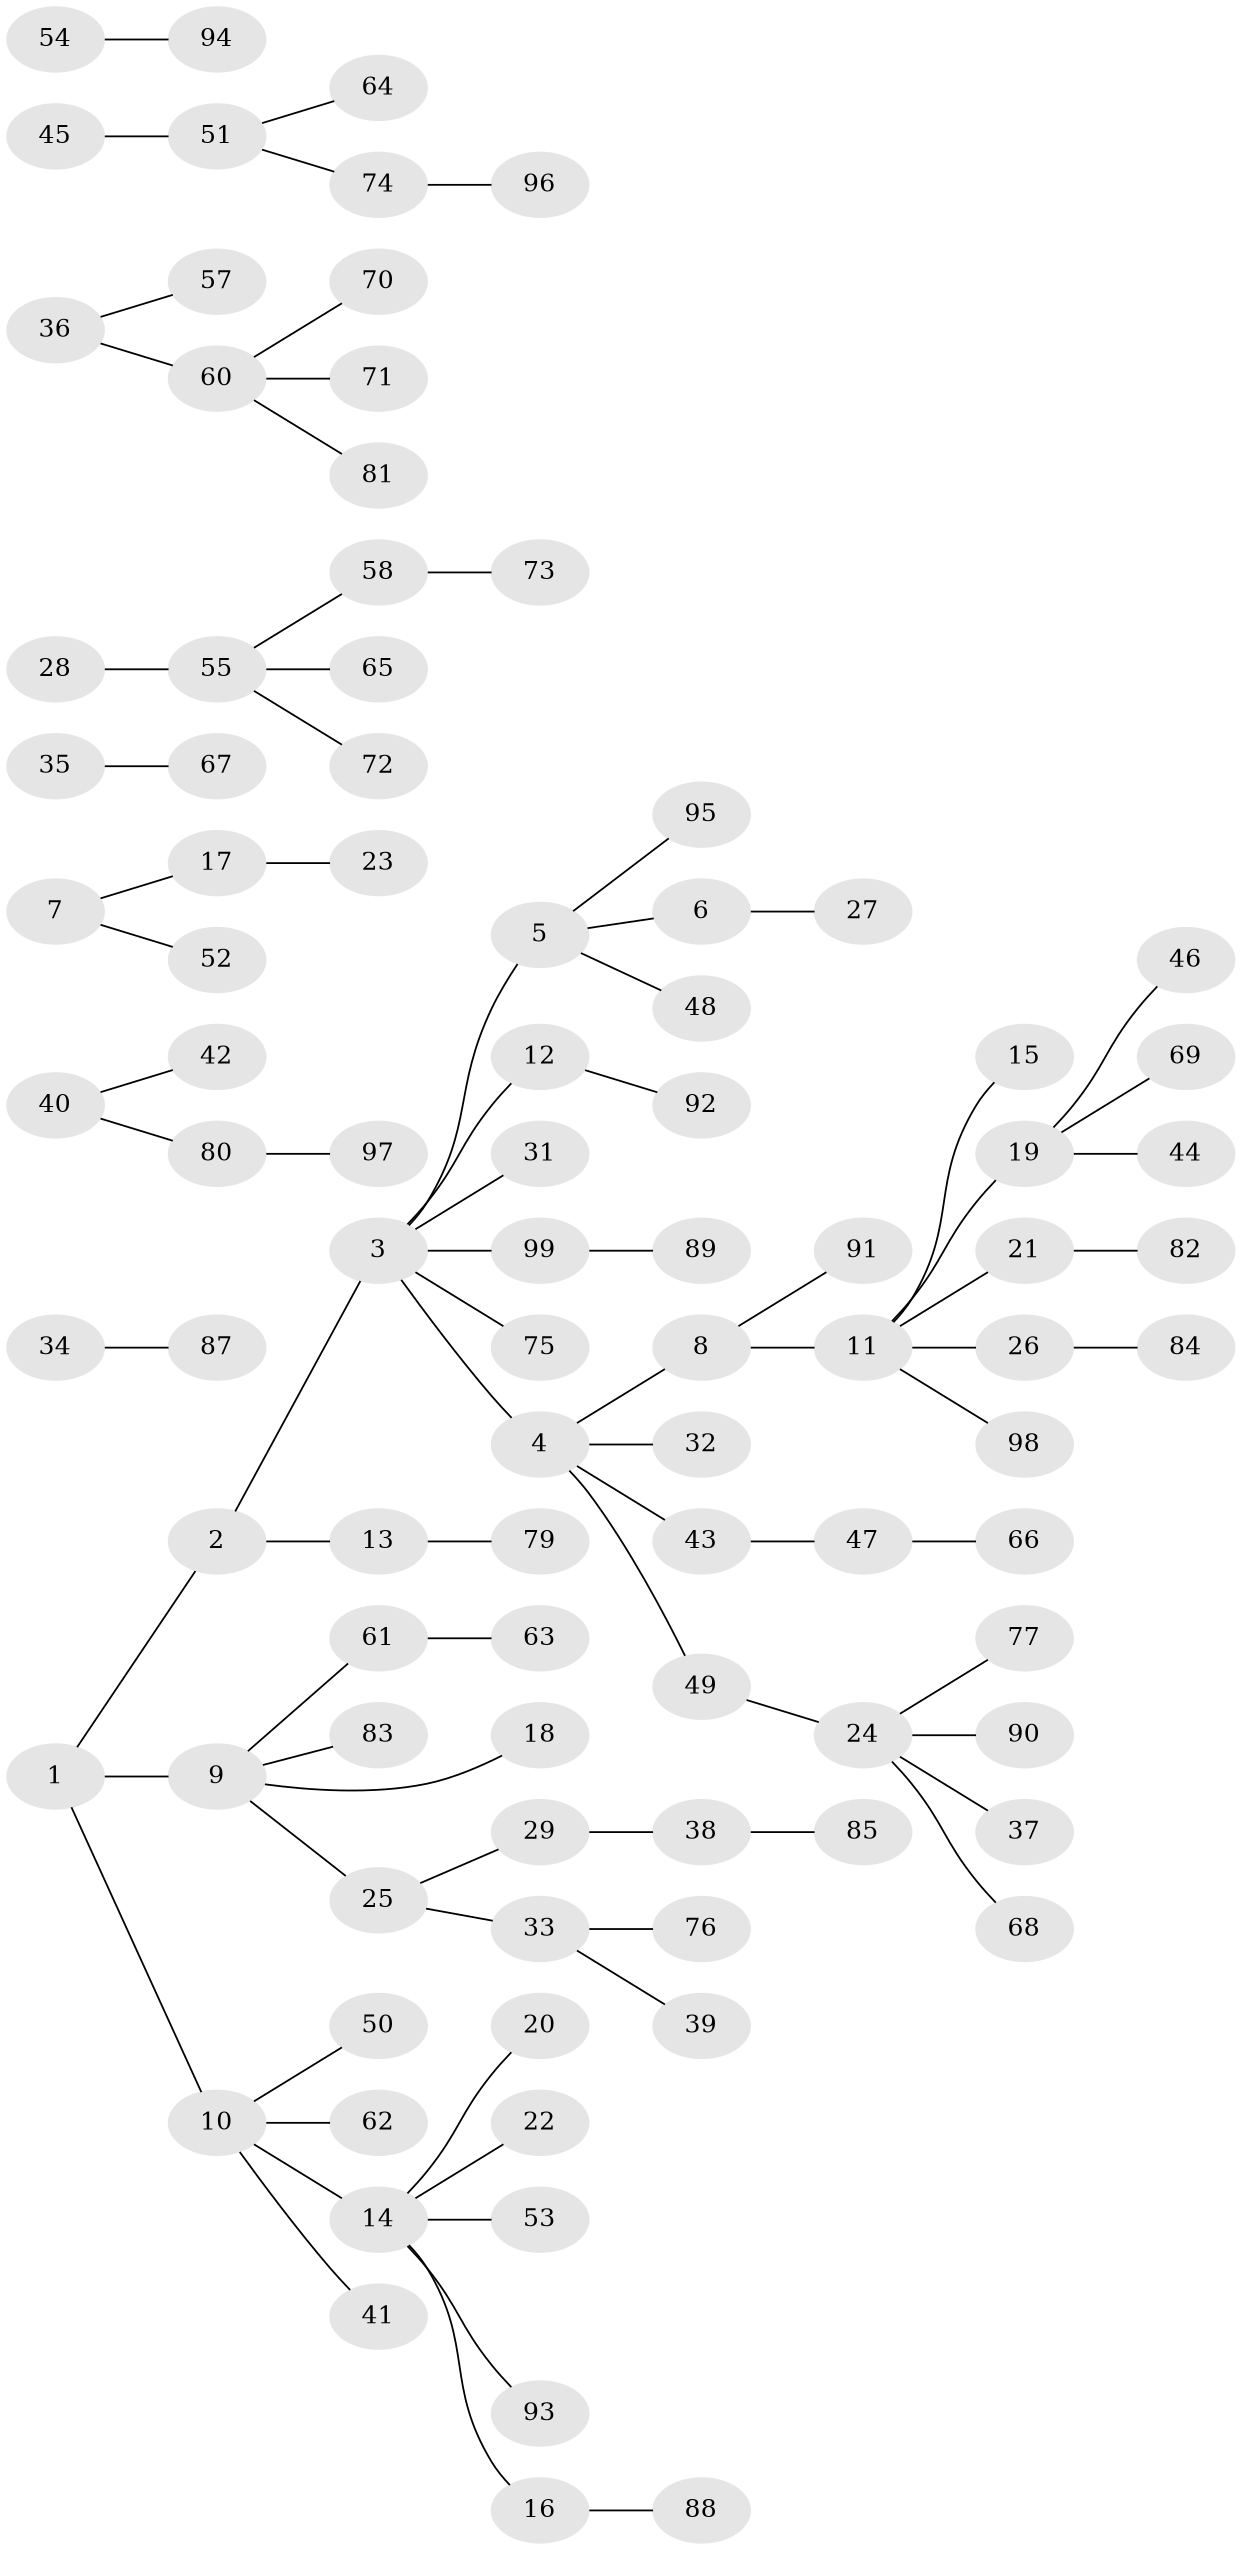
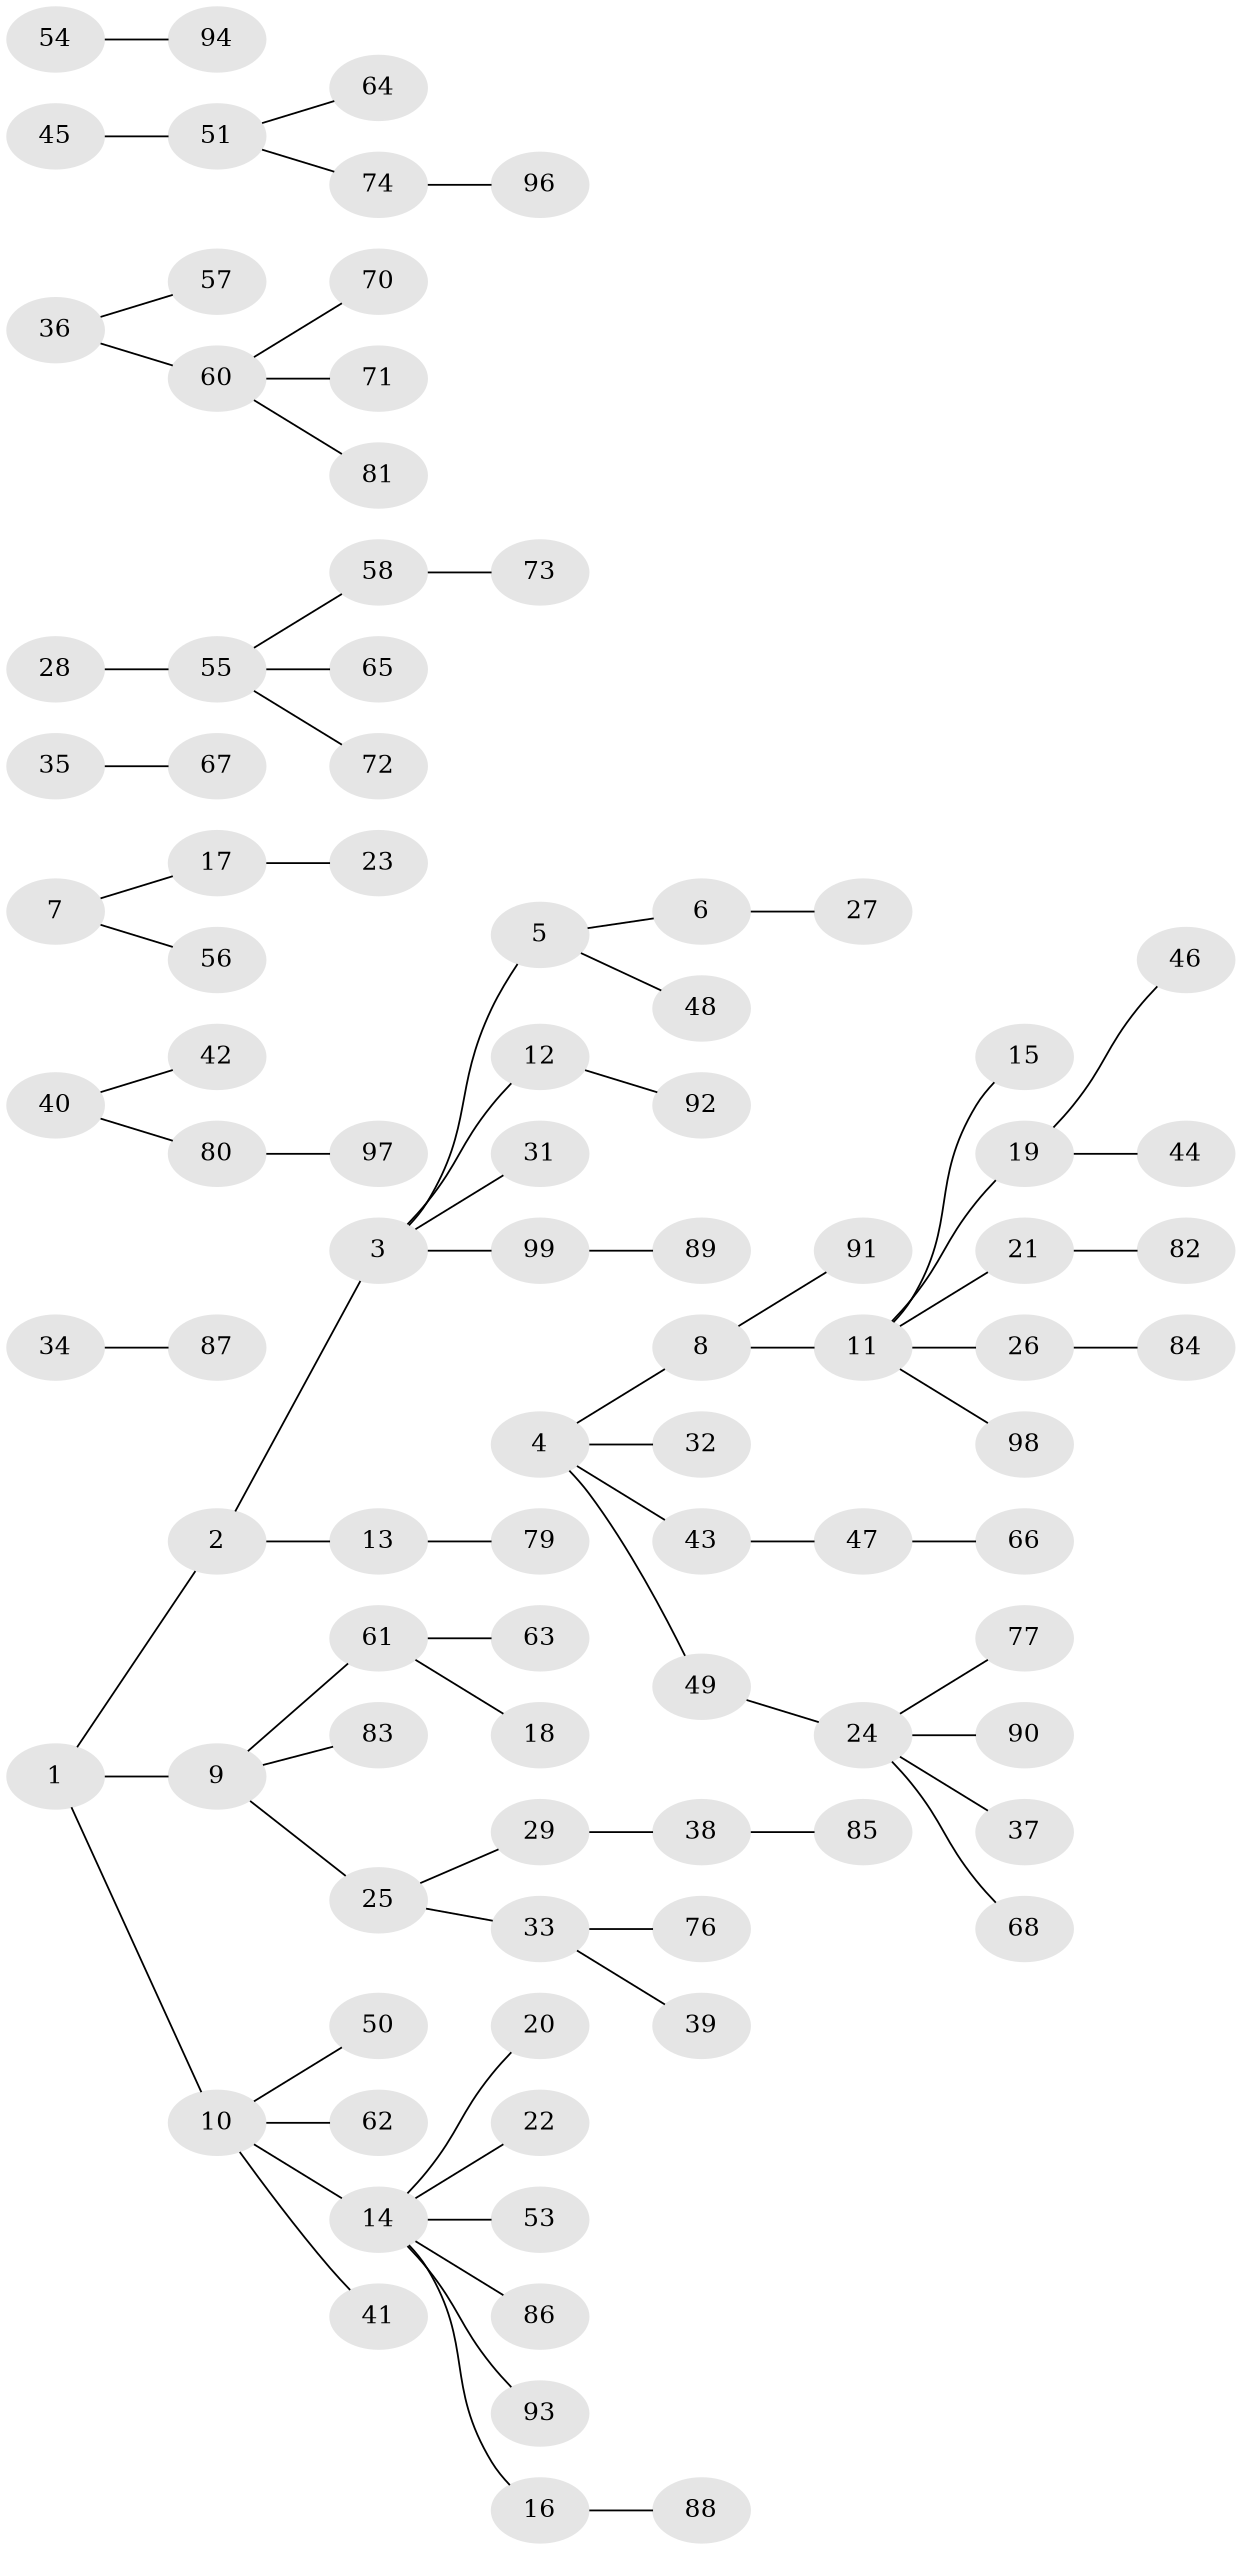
(702, 815) -> none
(217, 960) -> (217, 960)
(1186, 1057) -> none
(540, 1348) -> none
(454, 1351) -> none
(386, 1789) -> (459, 1687)
none -> (540, 2317)
